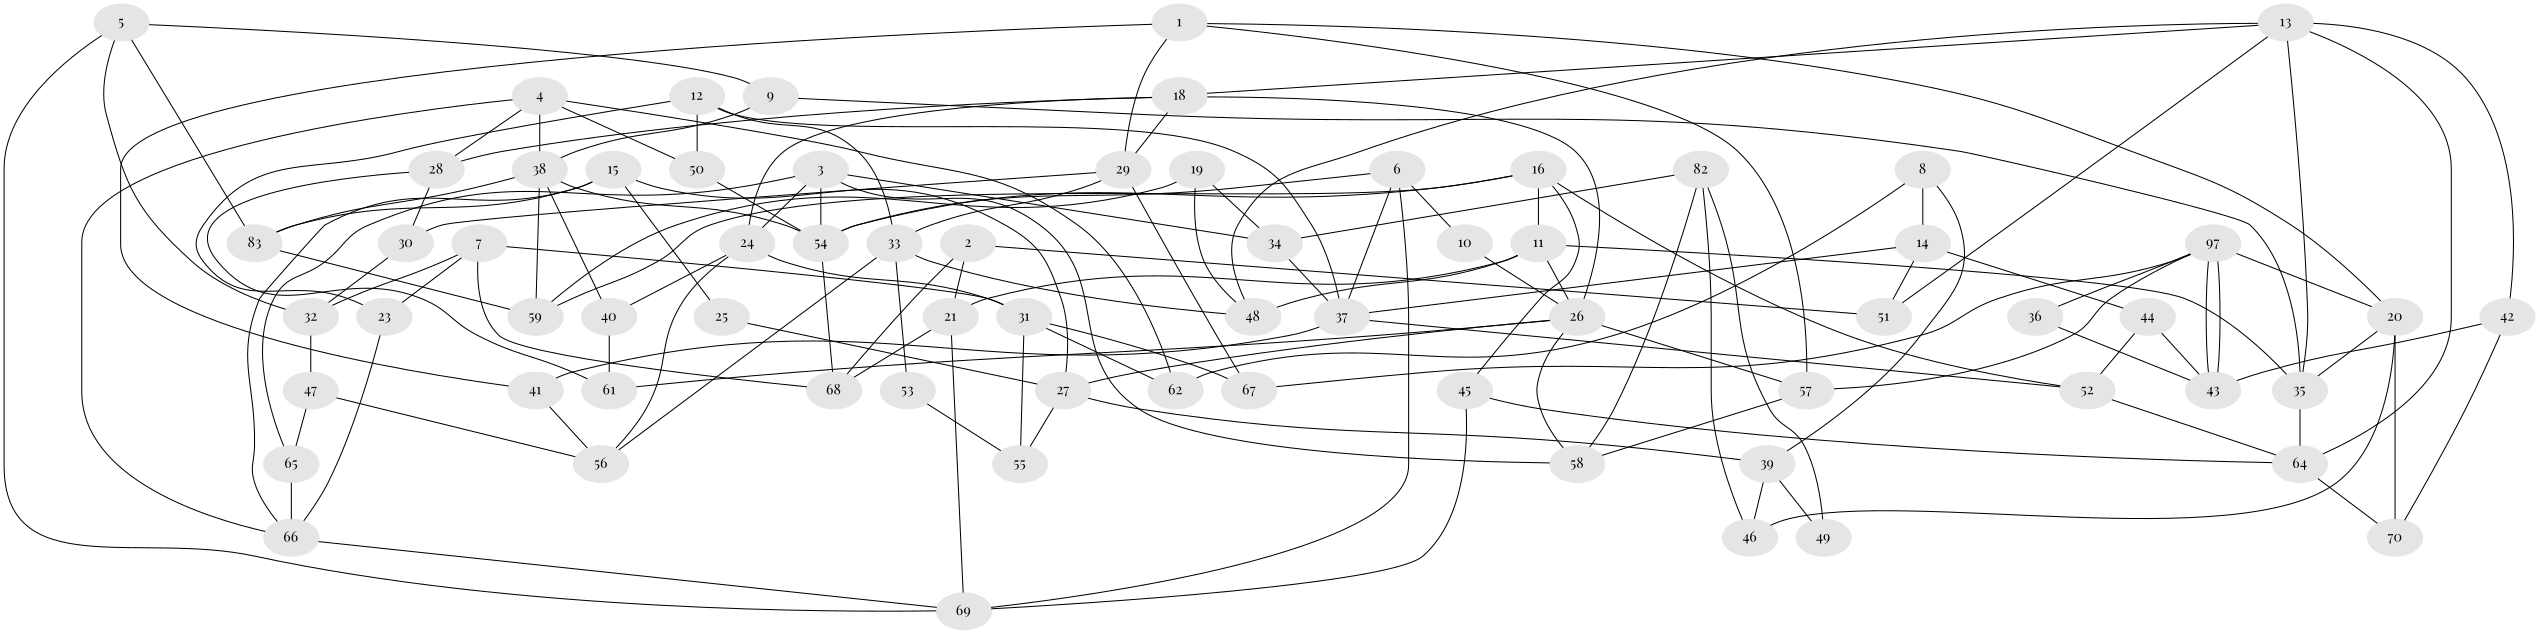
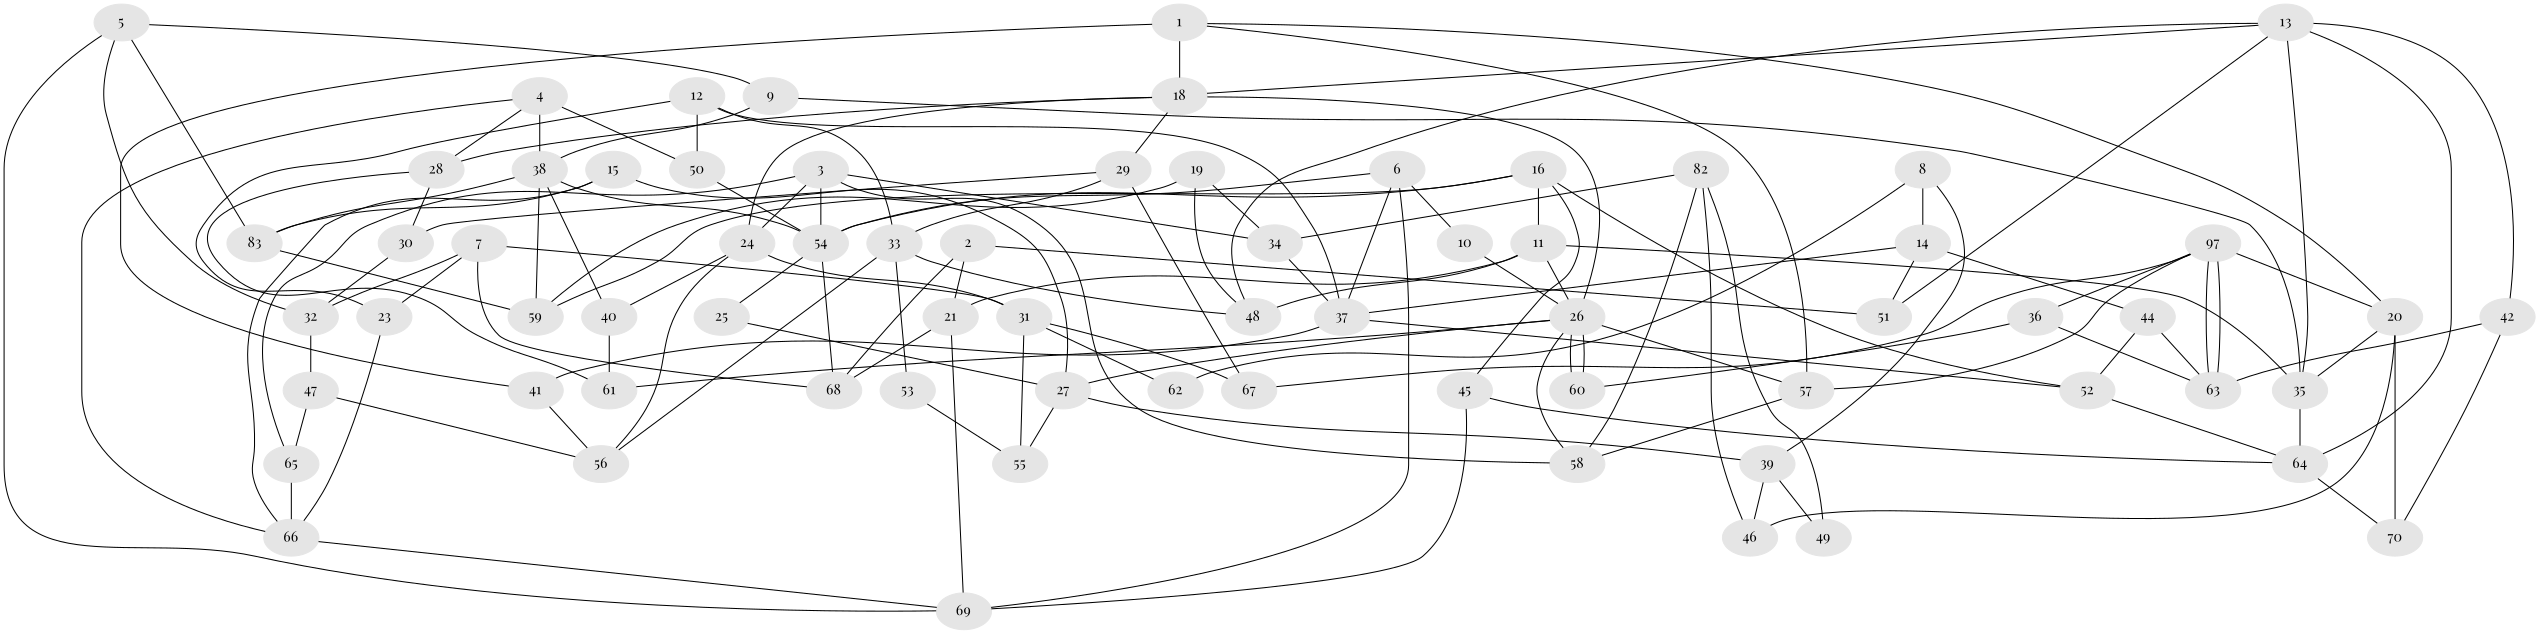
(1139, 89) -> (1180, 59)
(914, 163) -> none
(668, 243) -> (771, 280)
none -> (1577, 390)
(2213, 390) -> (2213, 390)
